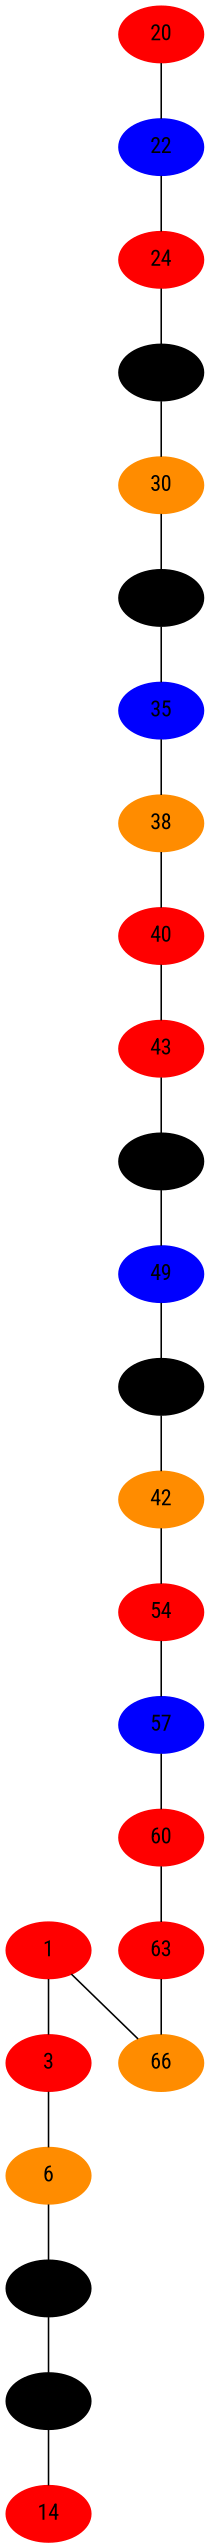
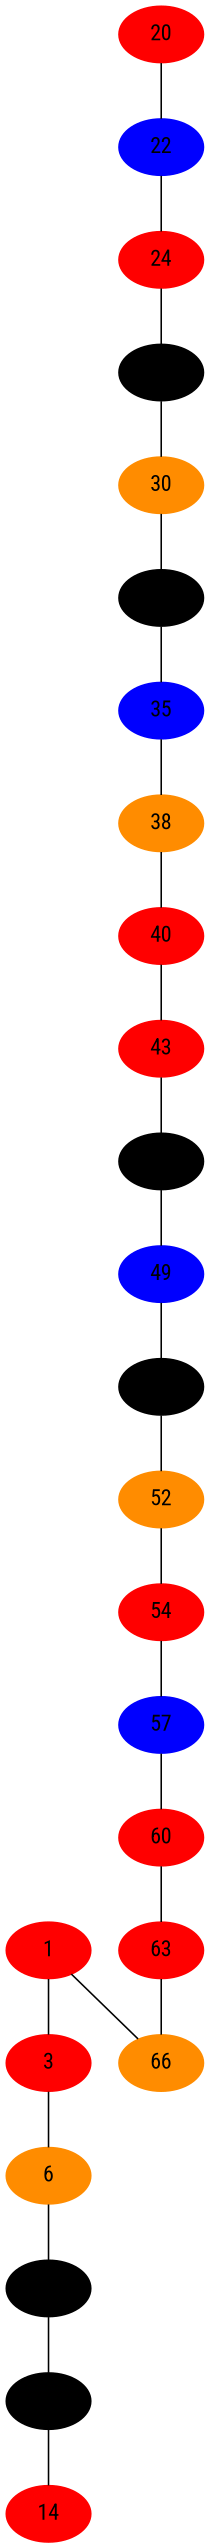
(161, 1500) -> (161, 1500)
